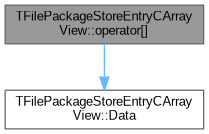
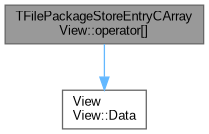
(104, 110) -> (104, 110)
